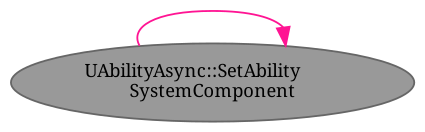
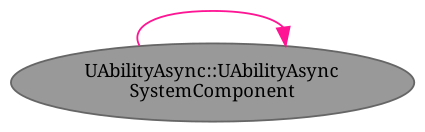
(213, 83) -> (213, 83)
